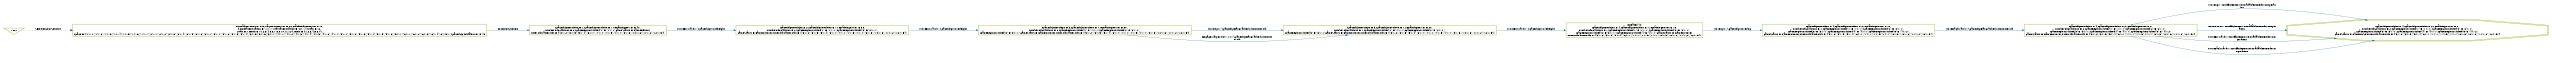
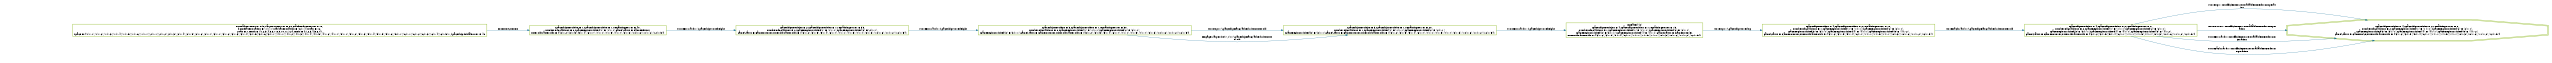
(14, 30) -> none
